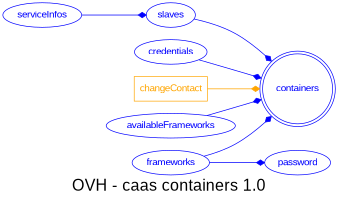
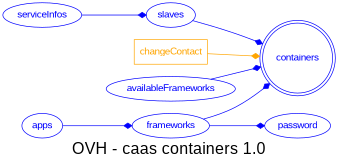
(171, 52) -> none
none -> (42, 126)
